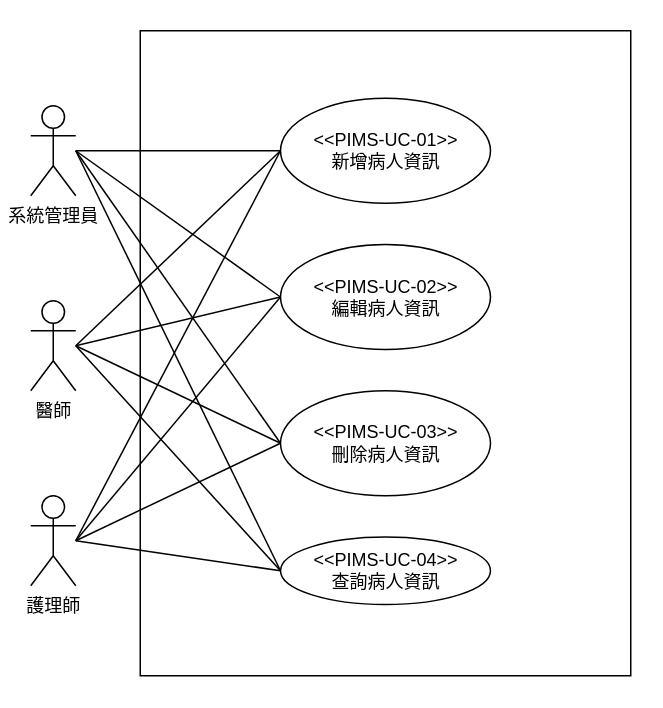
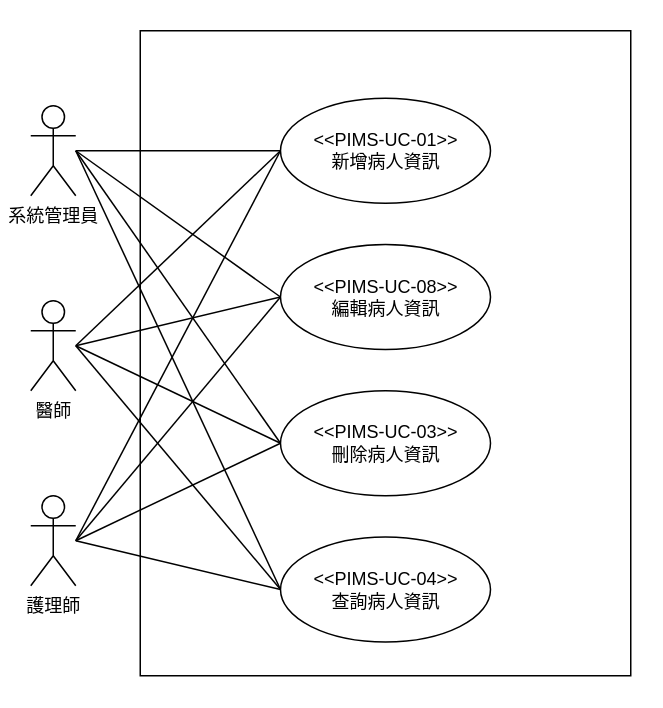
(386, 298) -> (386, 298)
(386, 571) -> (386, 590)
